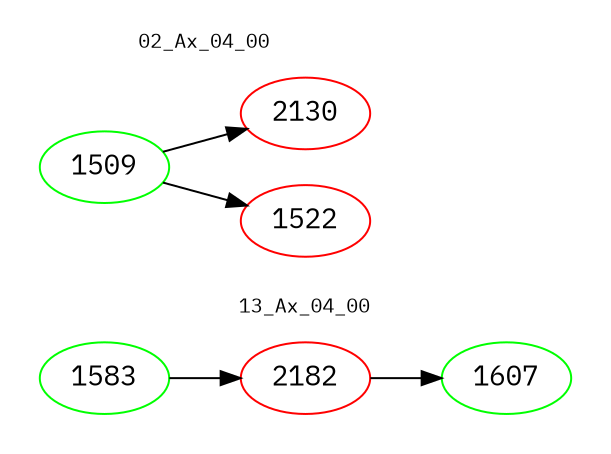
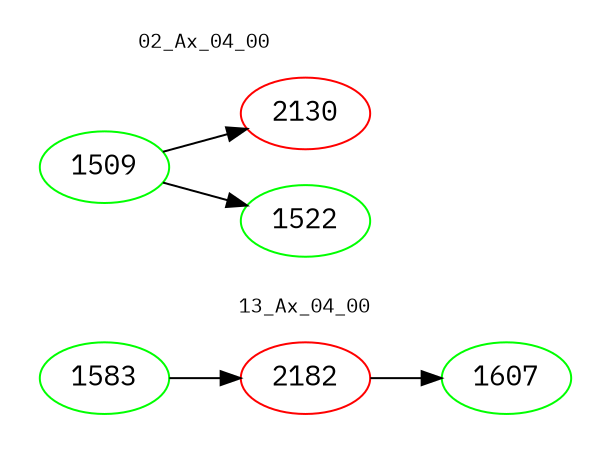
(305, 221) -> (305, 221)
